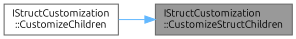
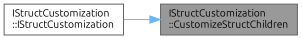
(61, 20) -> (64, 20)
